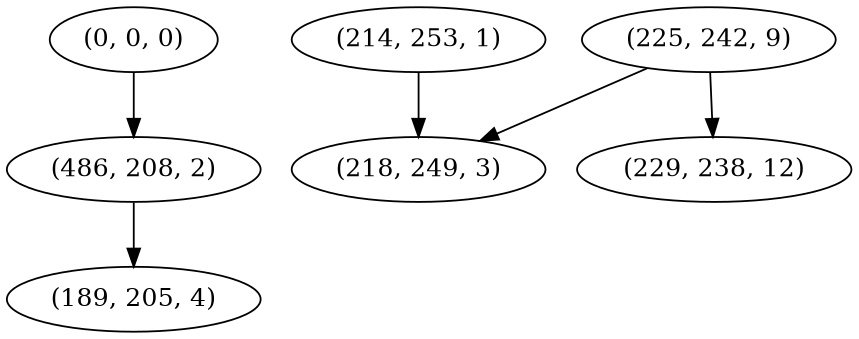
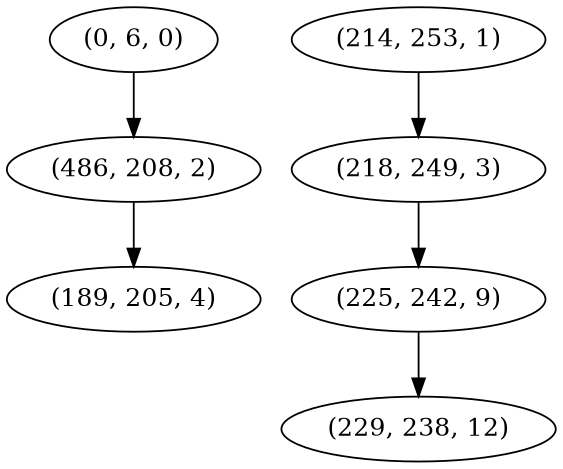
(134, 40) -> (134, 40)
(572, 101) -> (419, 226)
